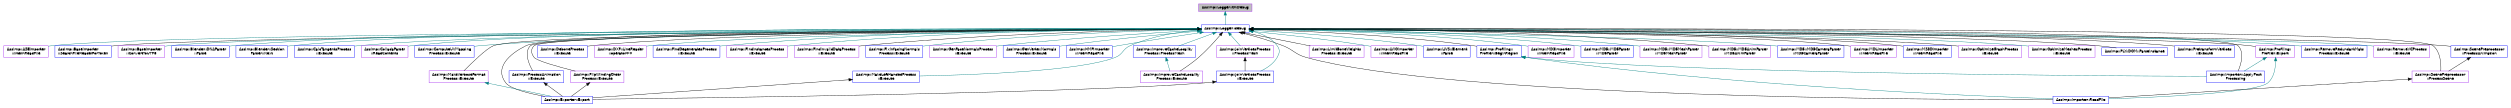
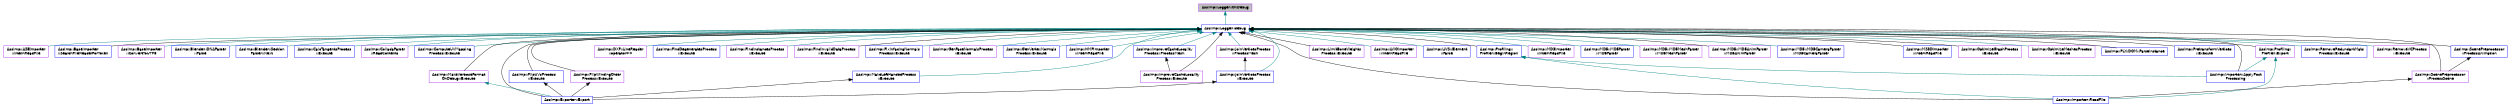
(562, 52) -> none
(1873, 52) -> none
(1168, 66) -> (1168, 66)
(459, 77) -> (459, 77)
(536, 77) -> (536, 77)
